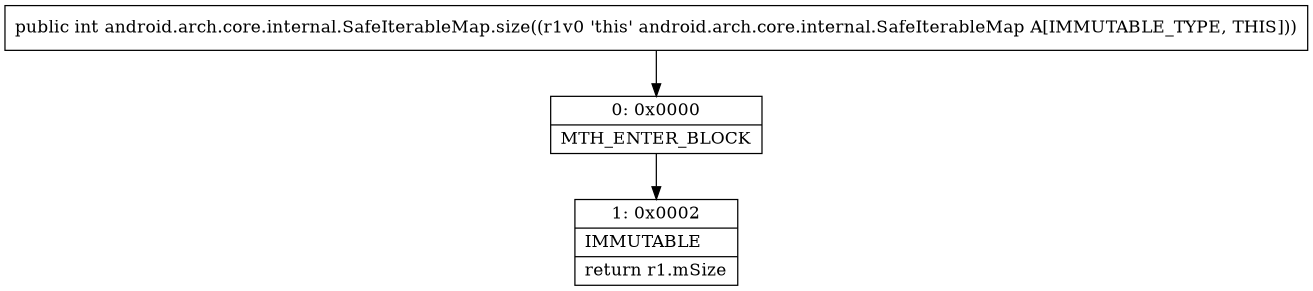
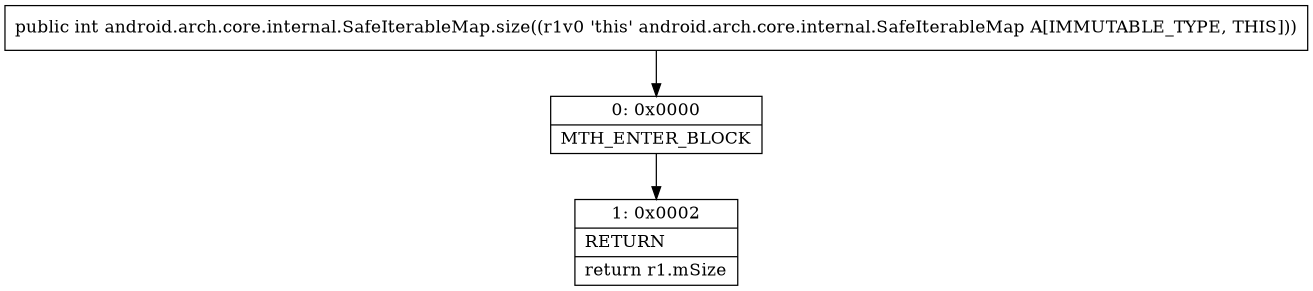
(643, 242) -> (625, 242)
